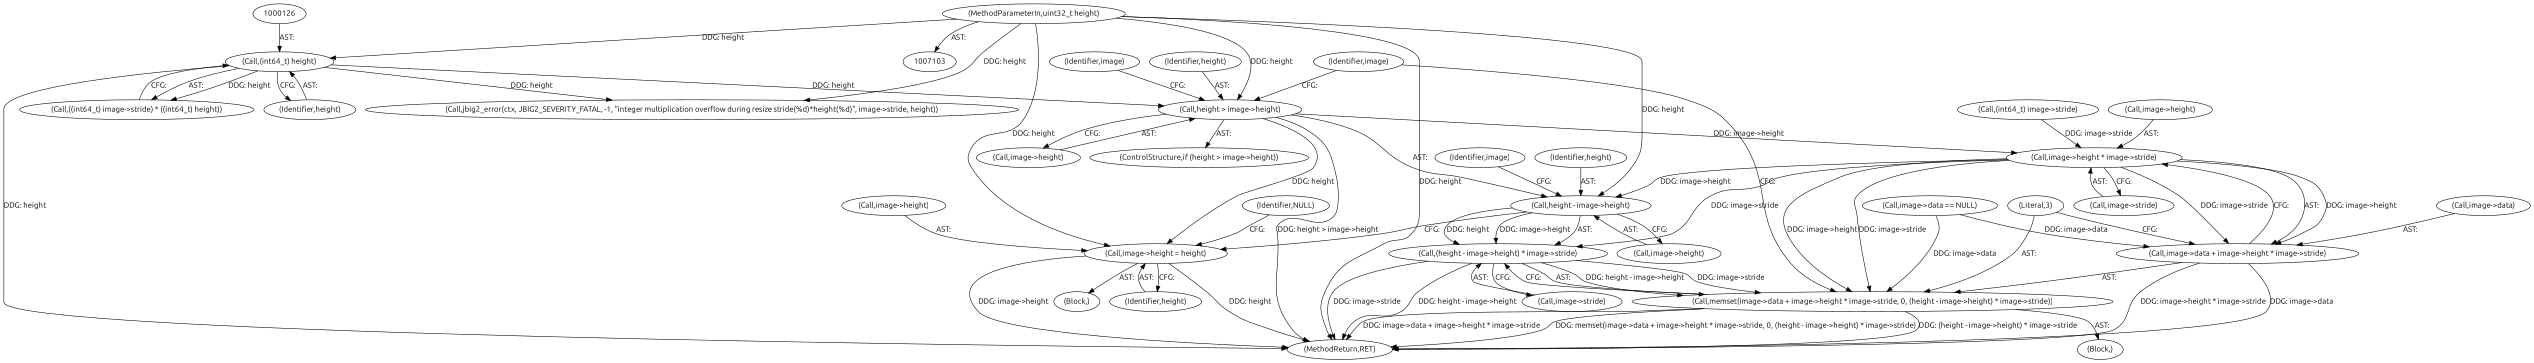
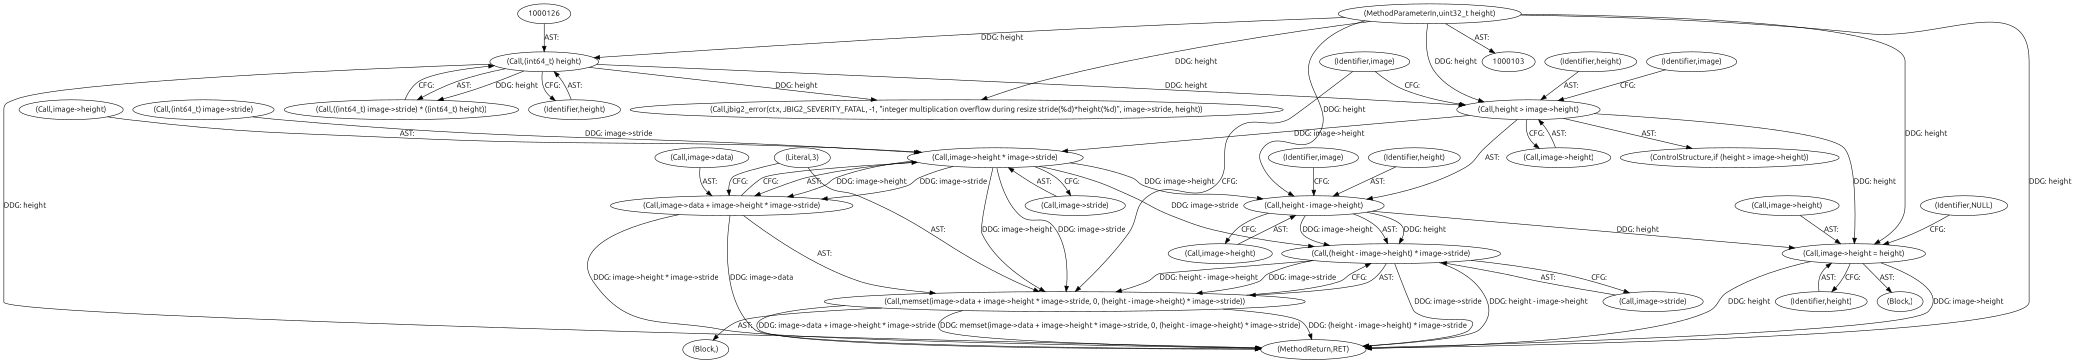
(930, 62) -> (1509, 62)
(1930, 206) -> none
(1310, 221) -> none
(1433, 230) -> (1638, 230)
